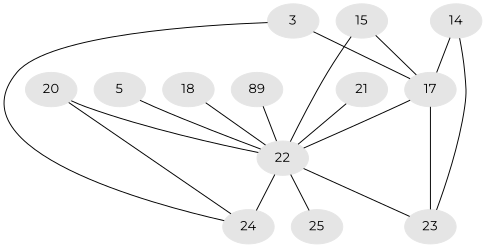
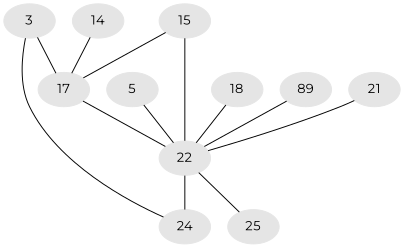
(51, 90) -> none
(430, 227) -> none
